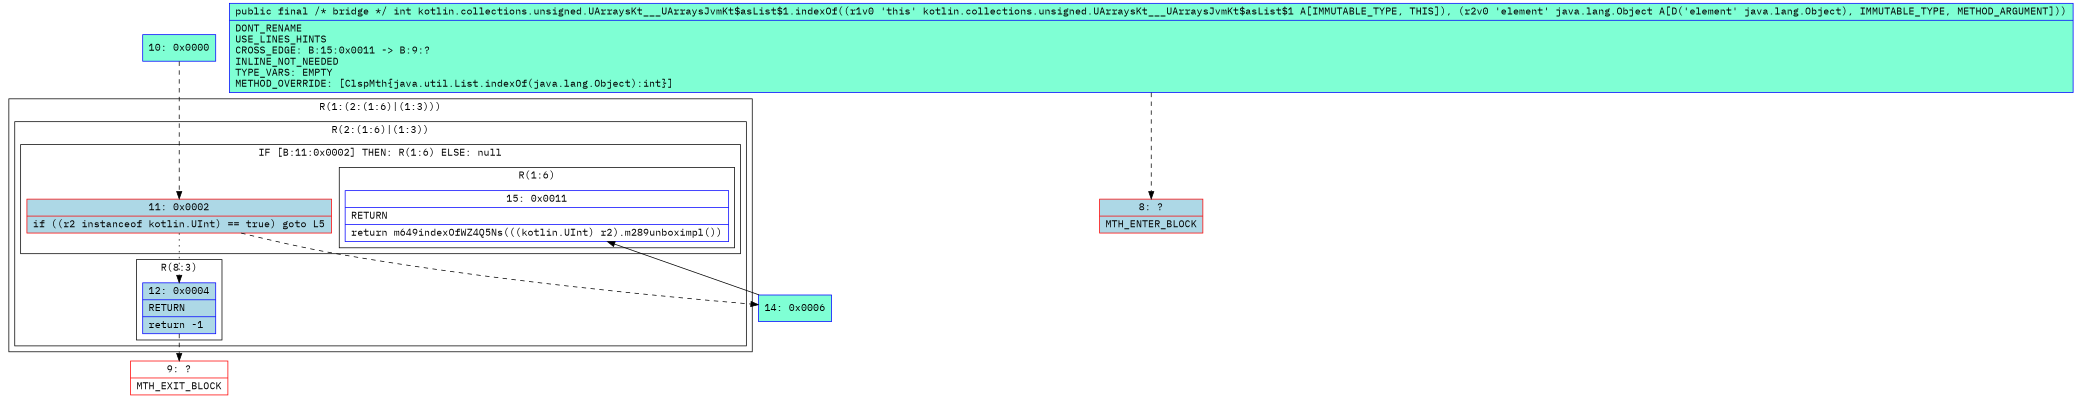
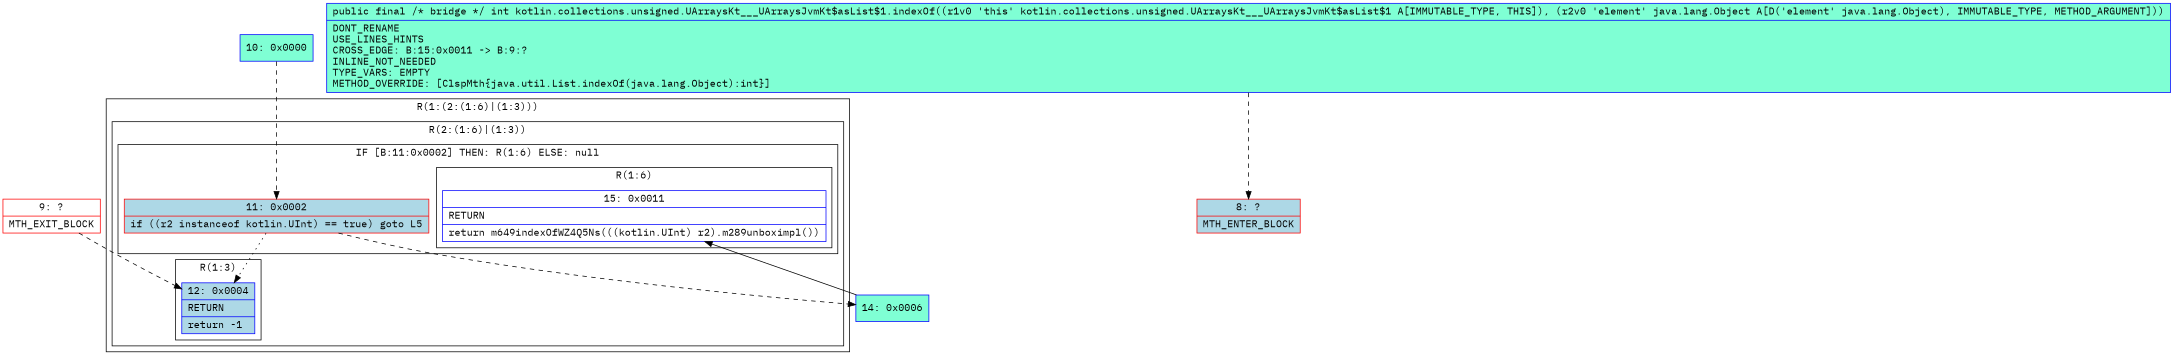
(179, 268) -> (218, 268)
(179, 344) -> (127, 260)
